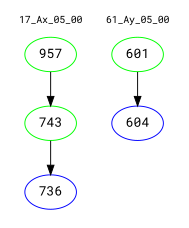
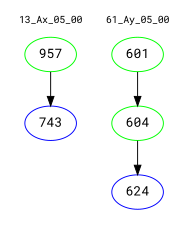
(51, 21) -> (51, 21)
(51, 123) -> (51, 123)
(138, 123) -> (138, 123)
(51, 192) -> none
none -> (138, 192)
